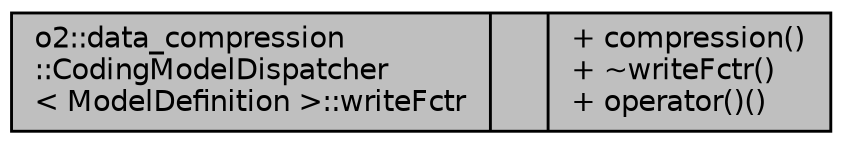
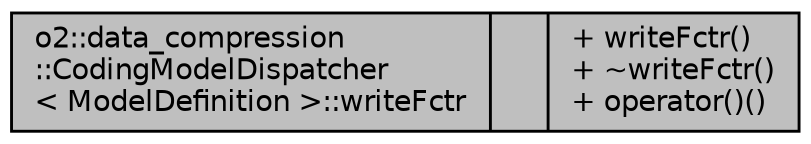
(689, 39) -> (662, 39)
